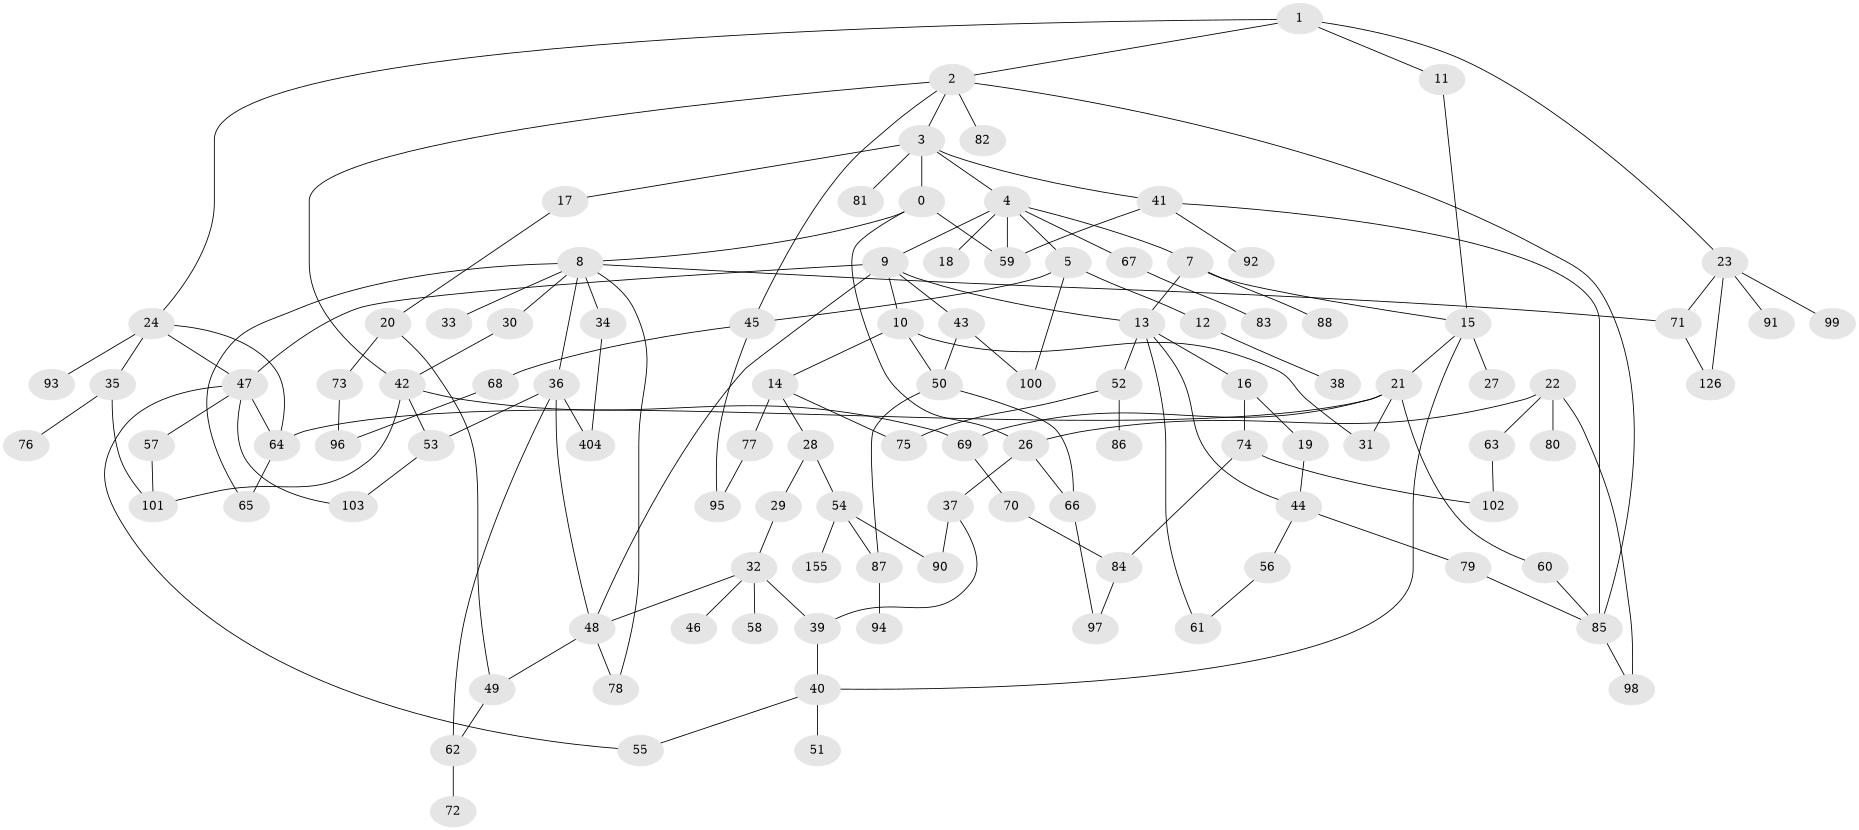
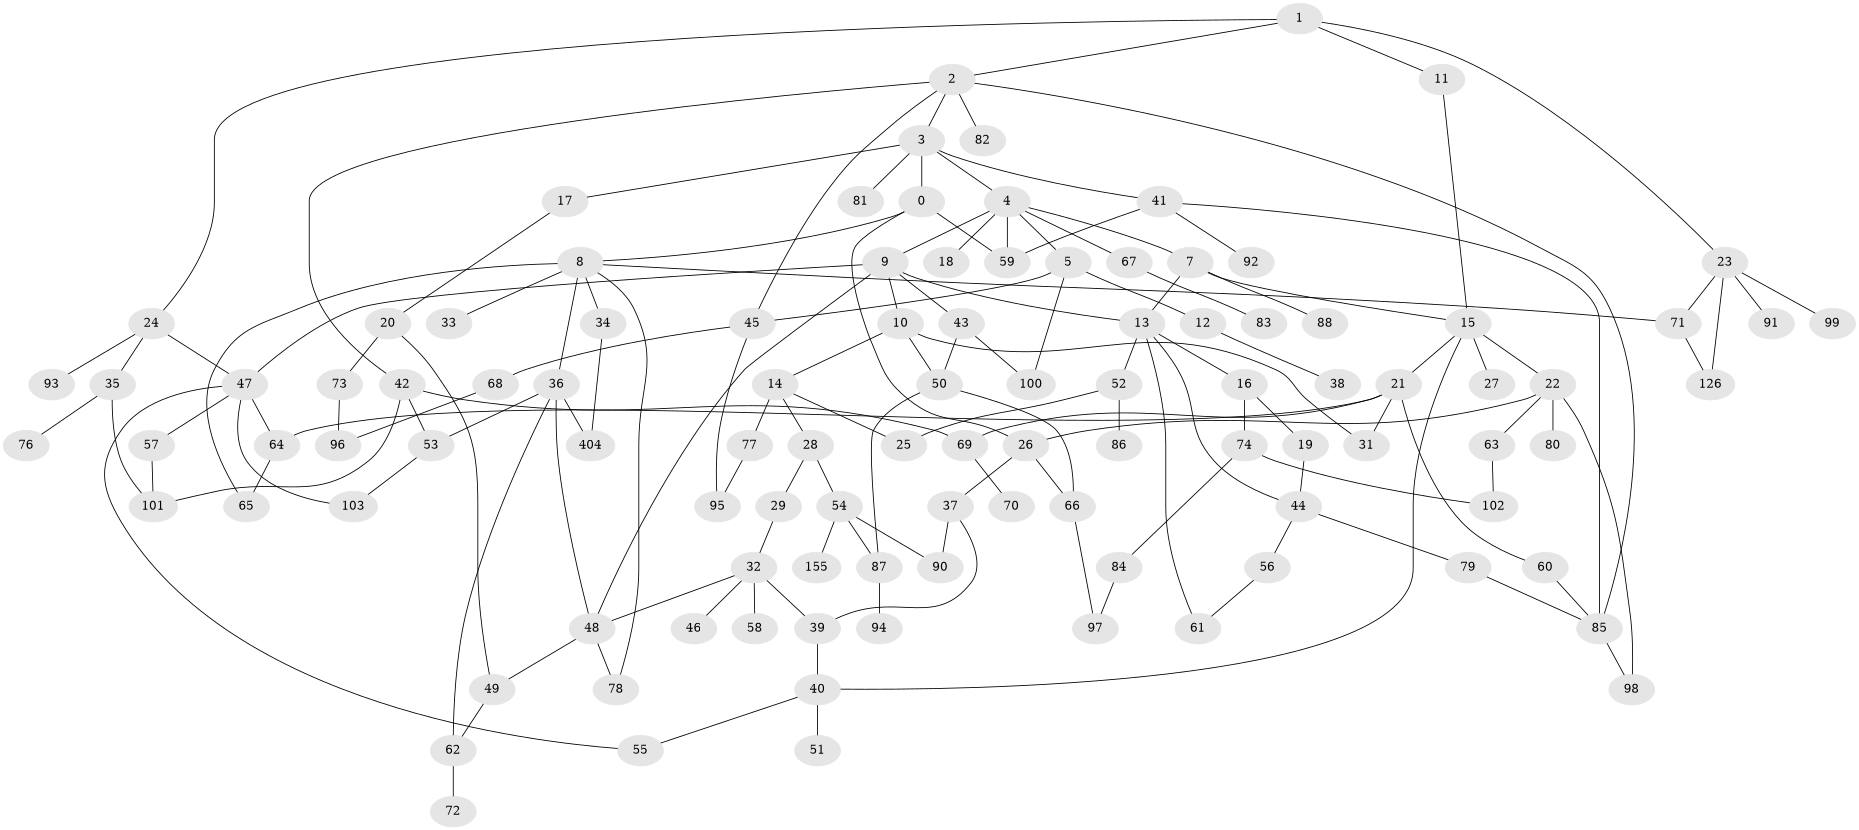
(510, 324) -> none
(257, 352) -> none
none -> (1511, 354)
(904, 446) -> (904, 446)
(1065, 537) -> none
